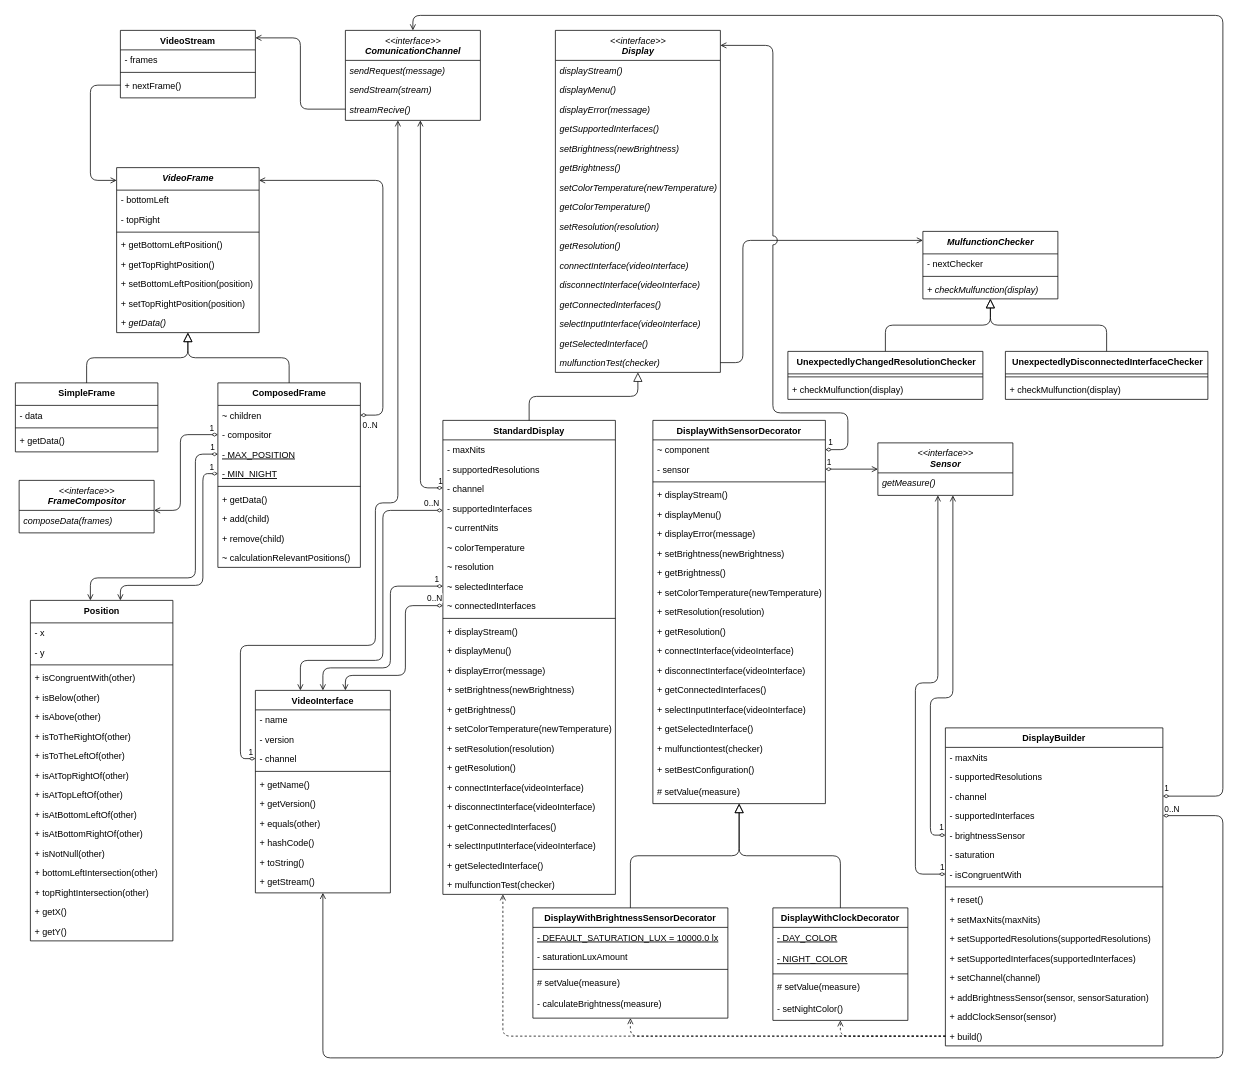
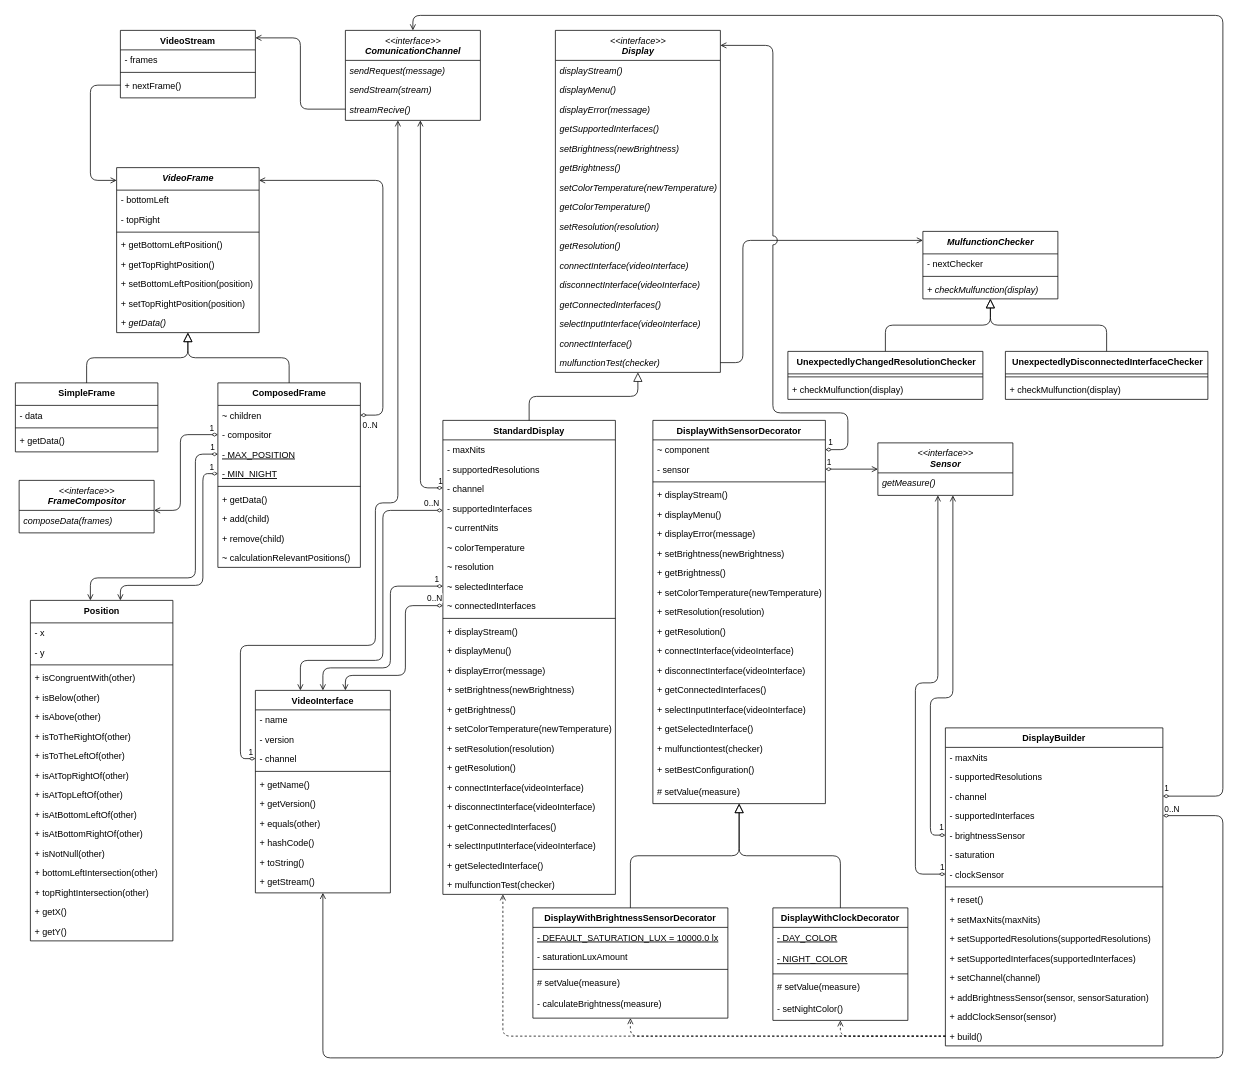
(614, 344) -> (605, 344)
(989, 875) -> (980, 875)
